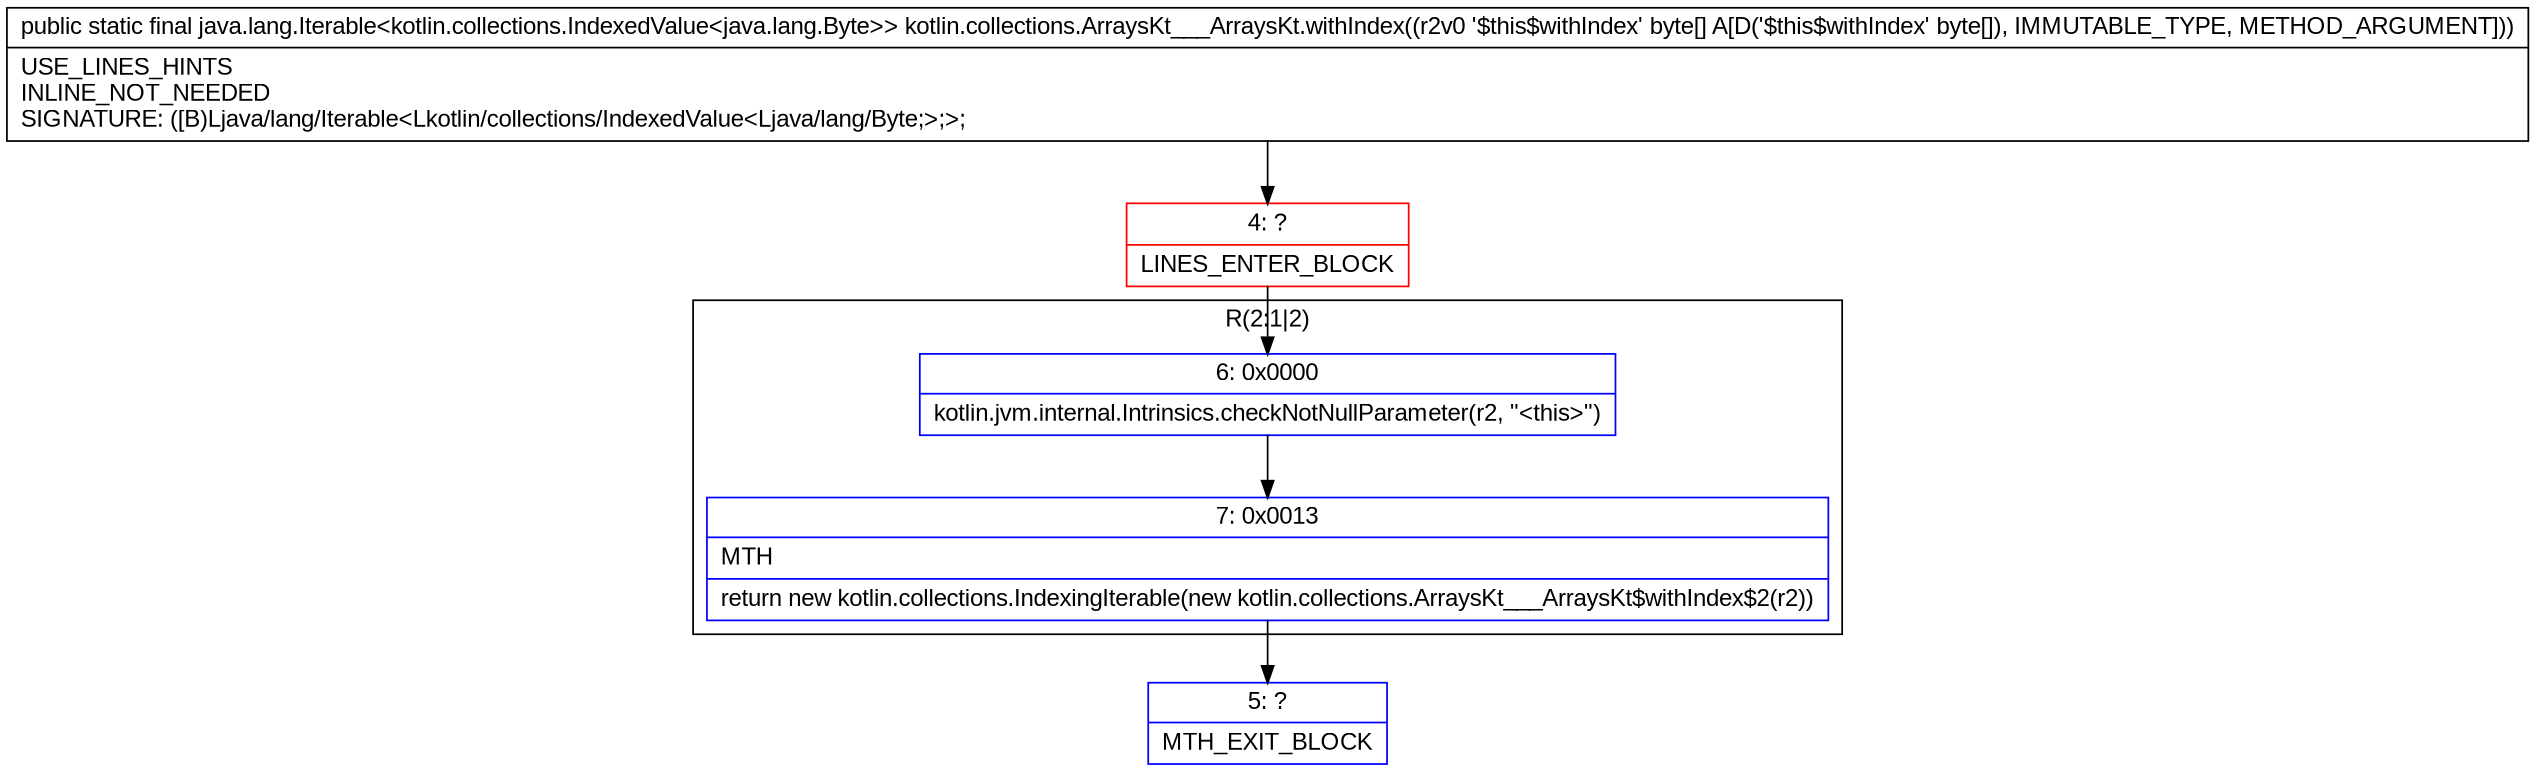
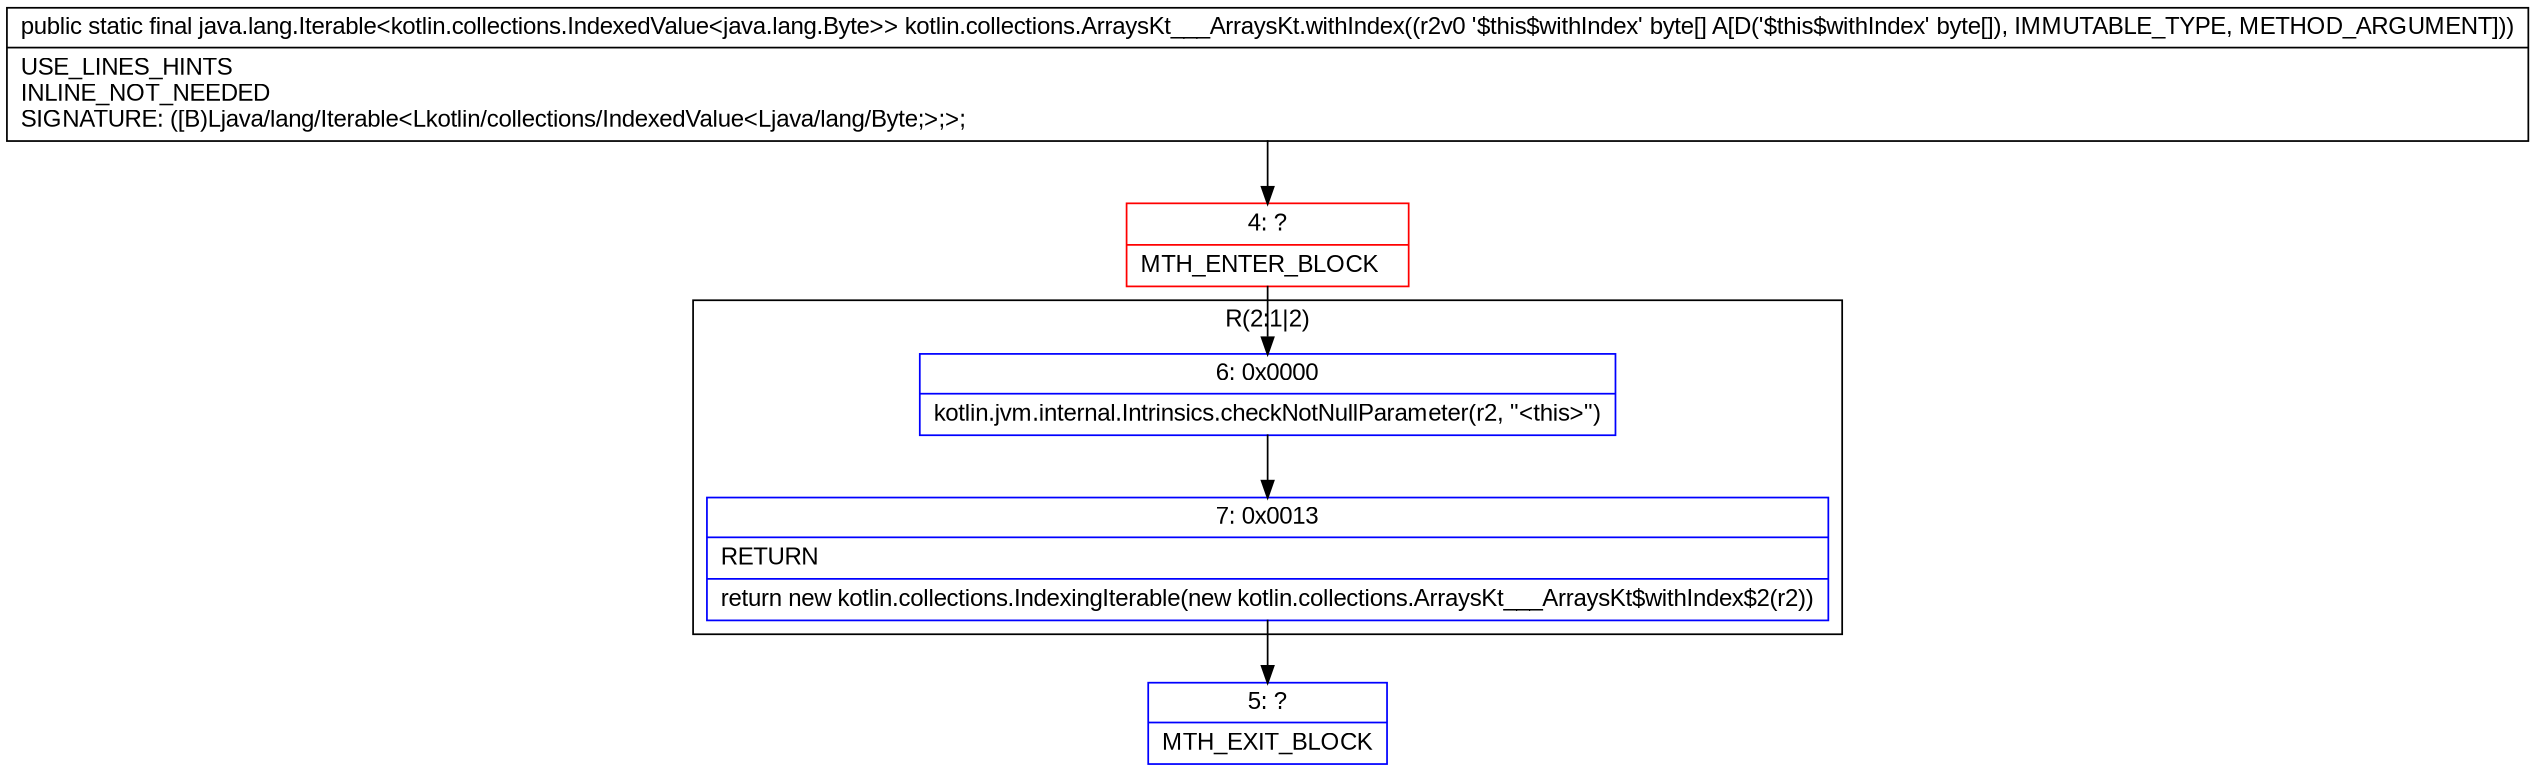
(1268, 265) -> (1260, 265)
(748, 557) -> (770, 557)
